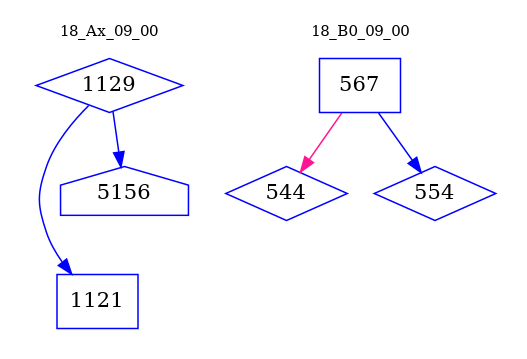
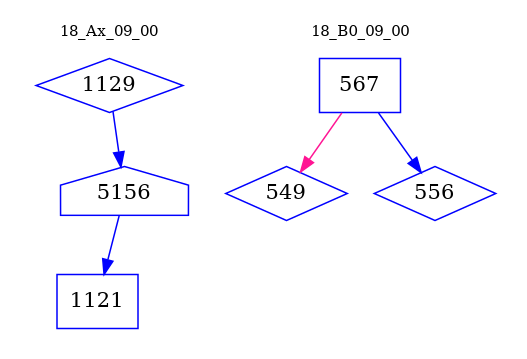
(43, 179) -> (114, 238)
(286, 194) -> (286, 194)
(435, 194) -> (435, 194)
